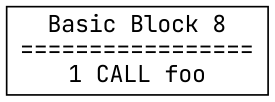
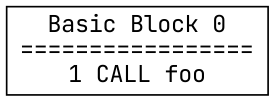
(137, 51) -> (137, 51)
